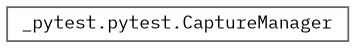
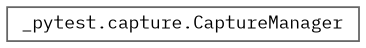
(178, 24) -> (183, 24)
